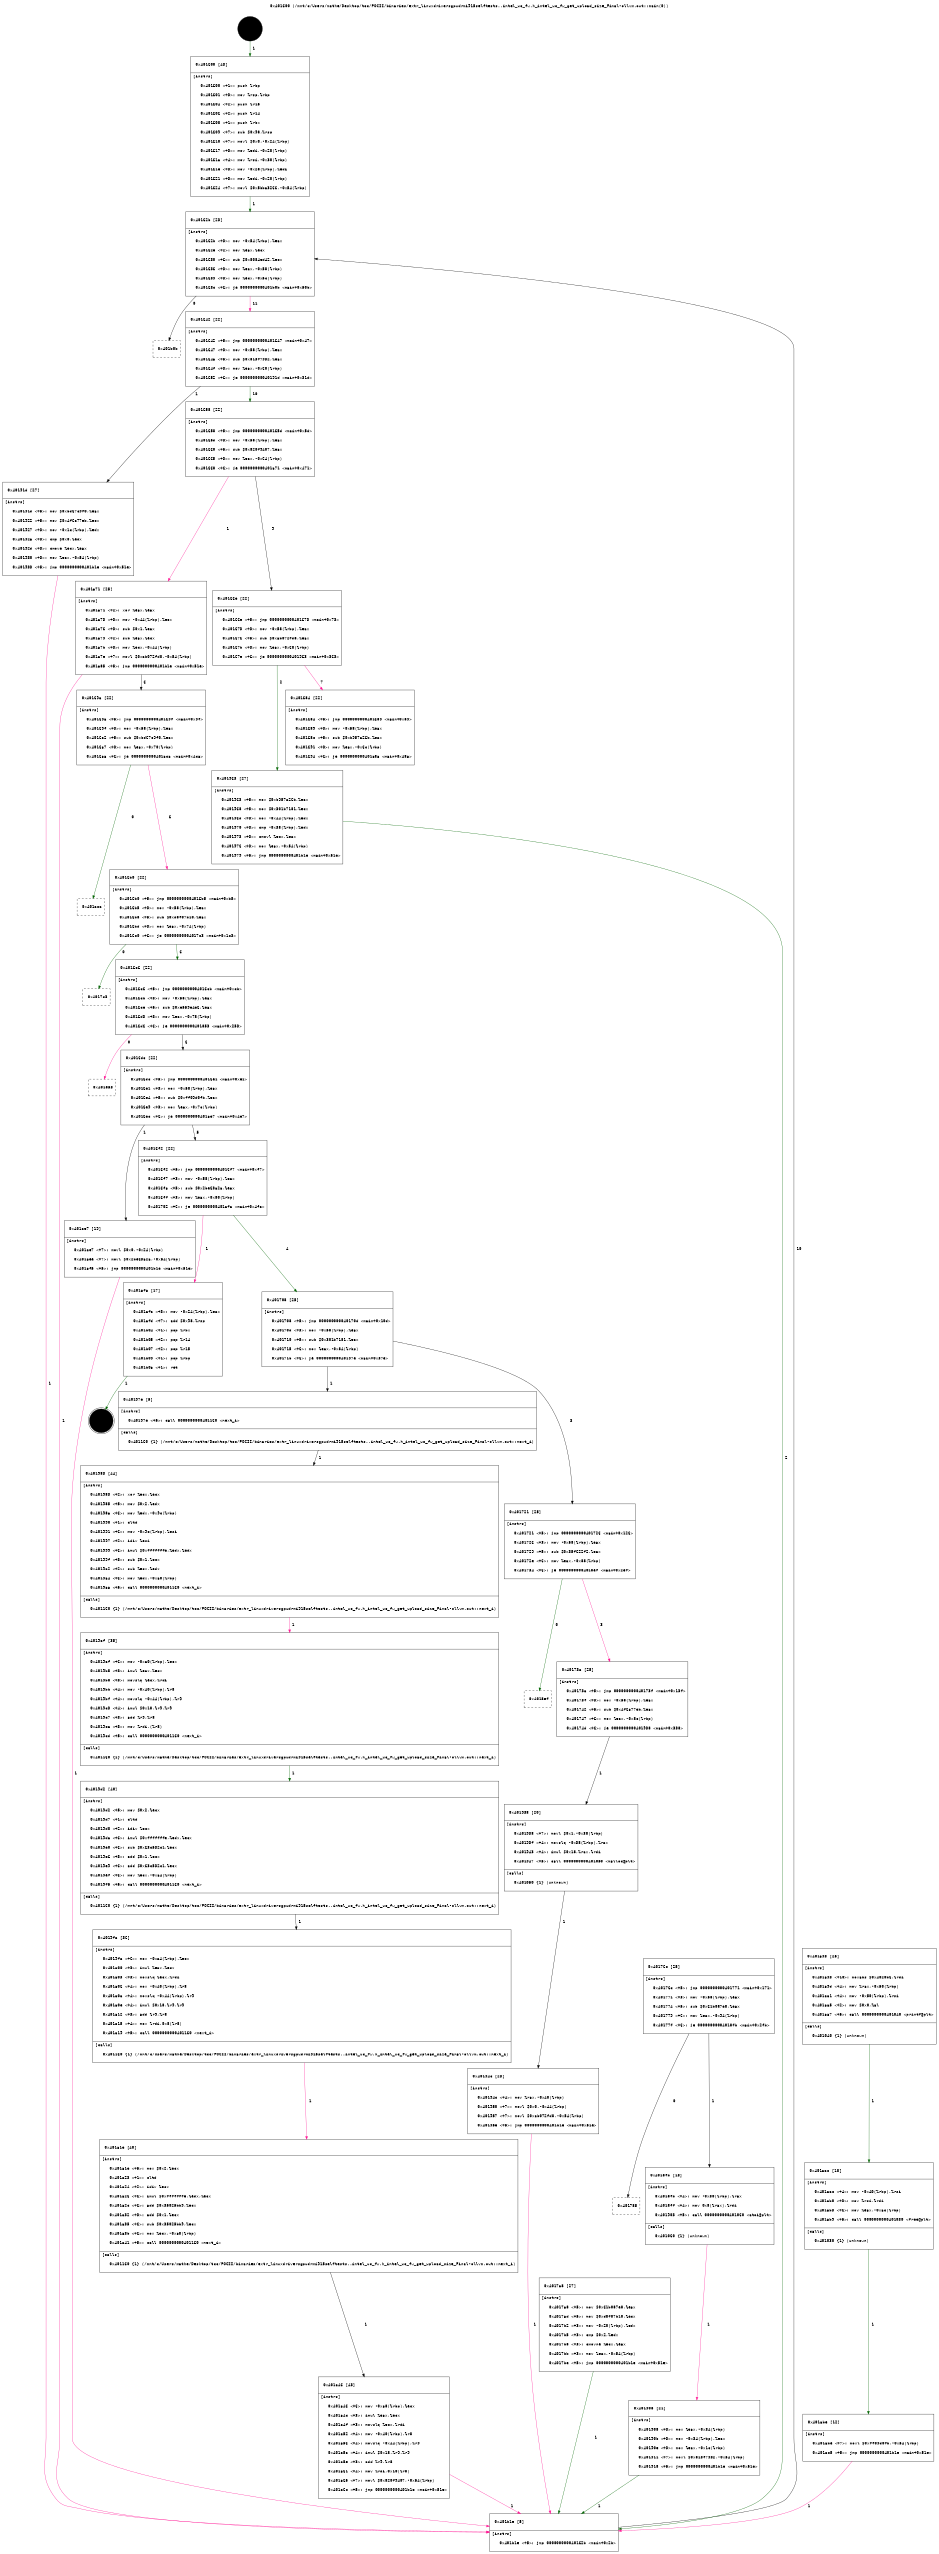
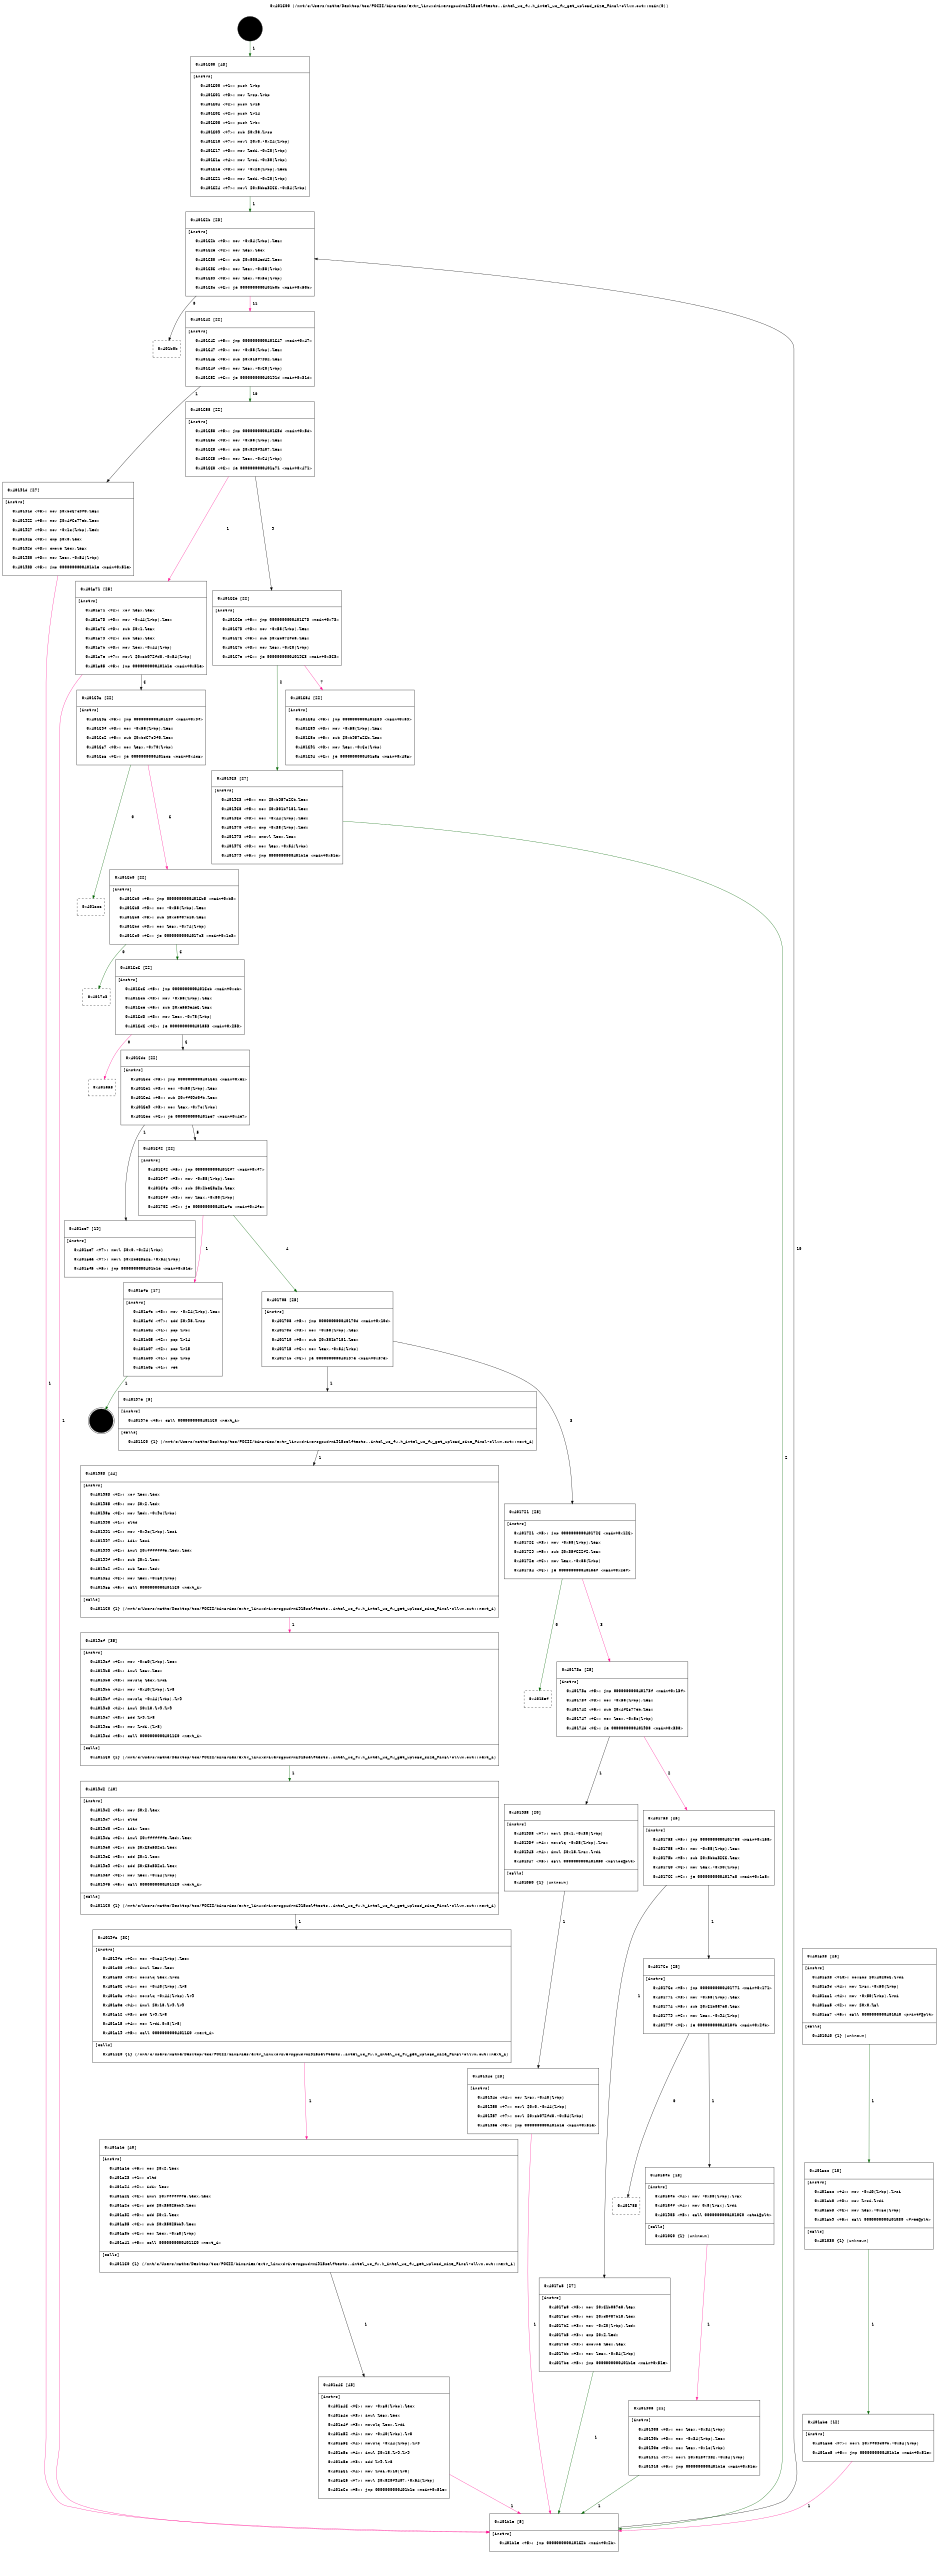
none -> (709, 1848)
(72, 2069) -> none
